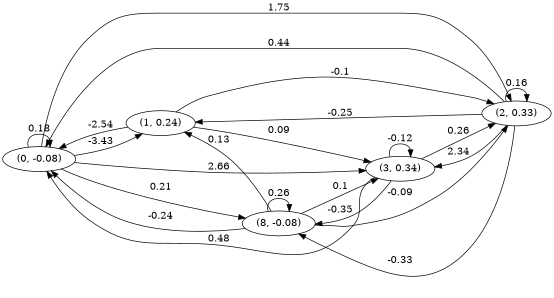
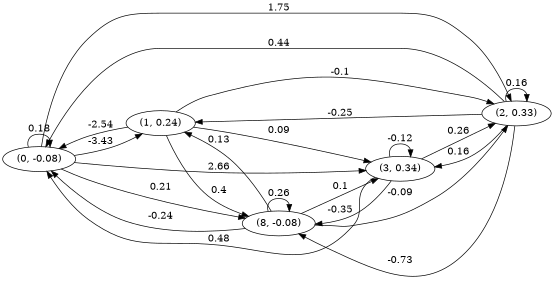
(458, 152) -> (458, 152)
none -> (196, 184)
(400, 260) -> (400, 260)
